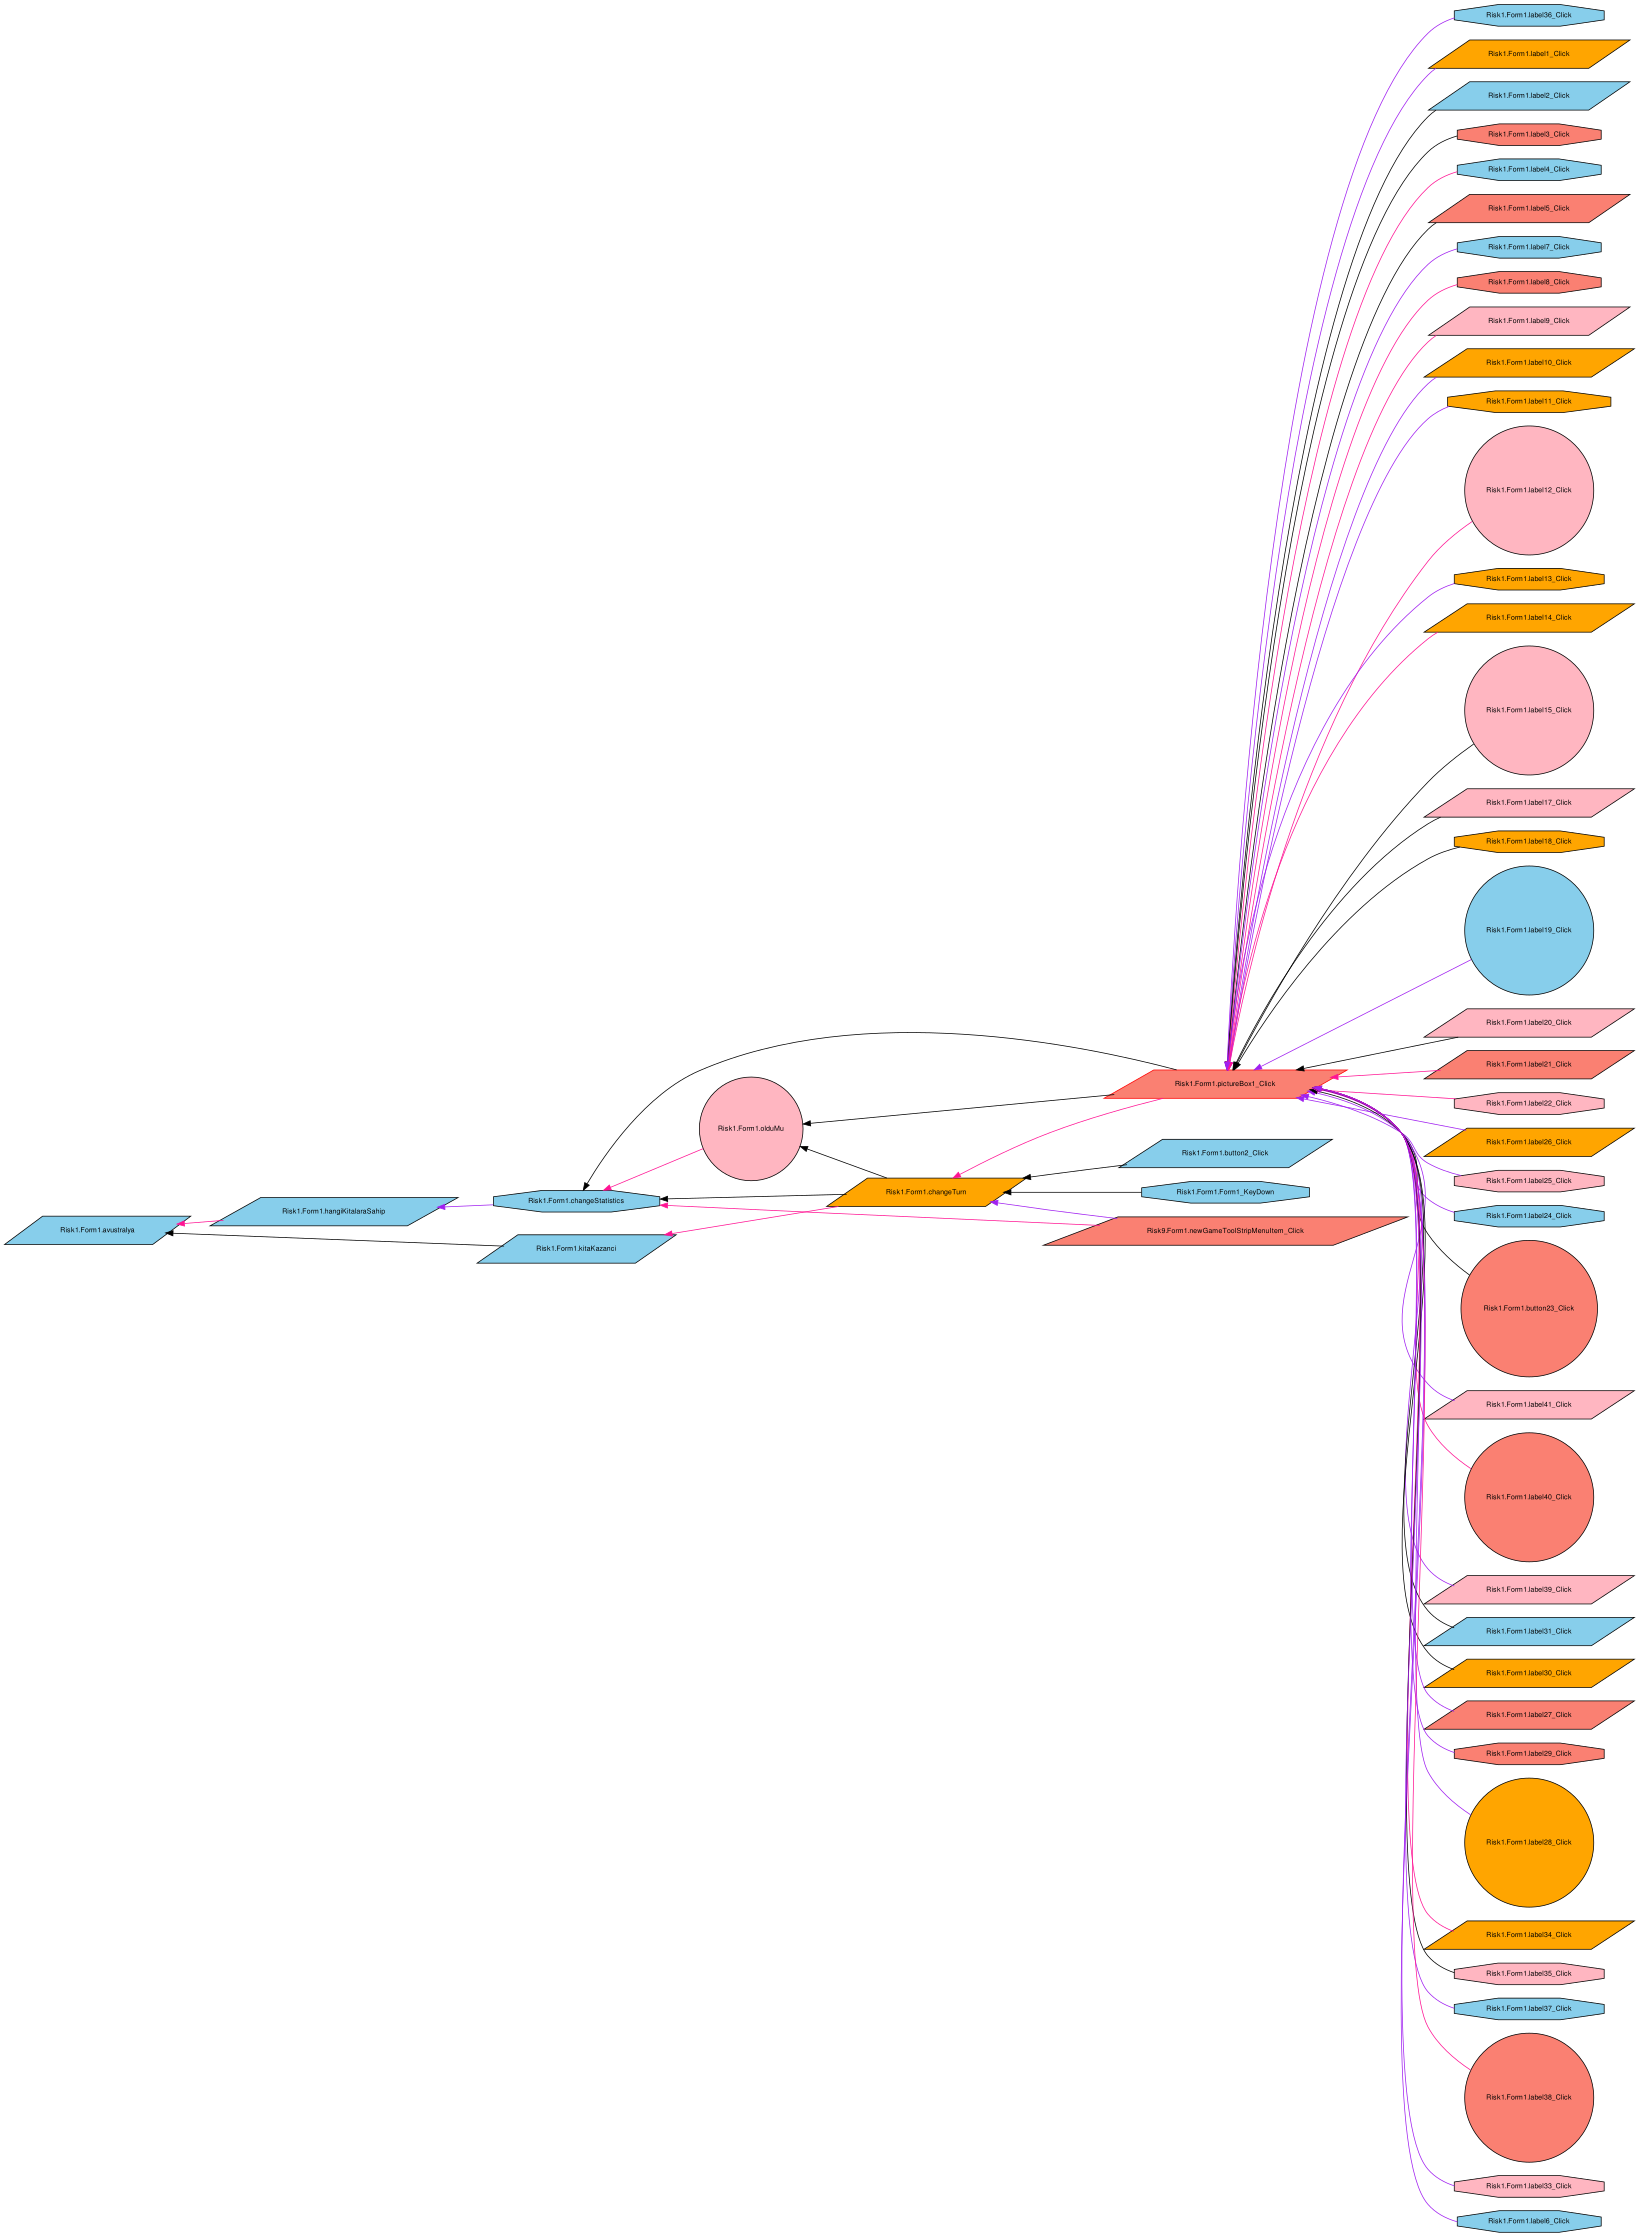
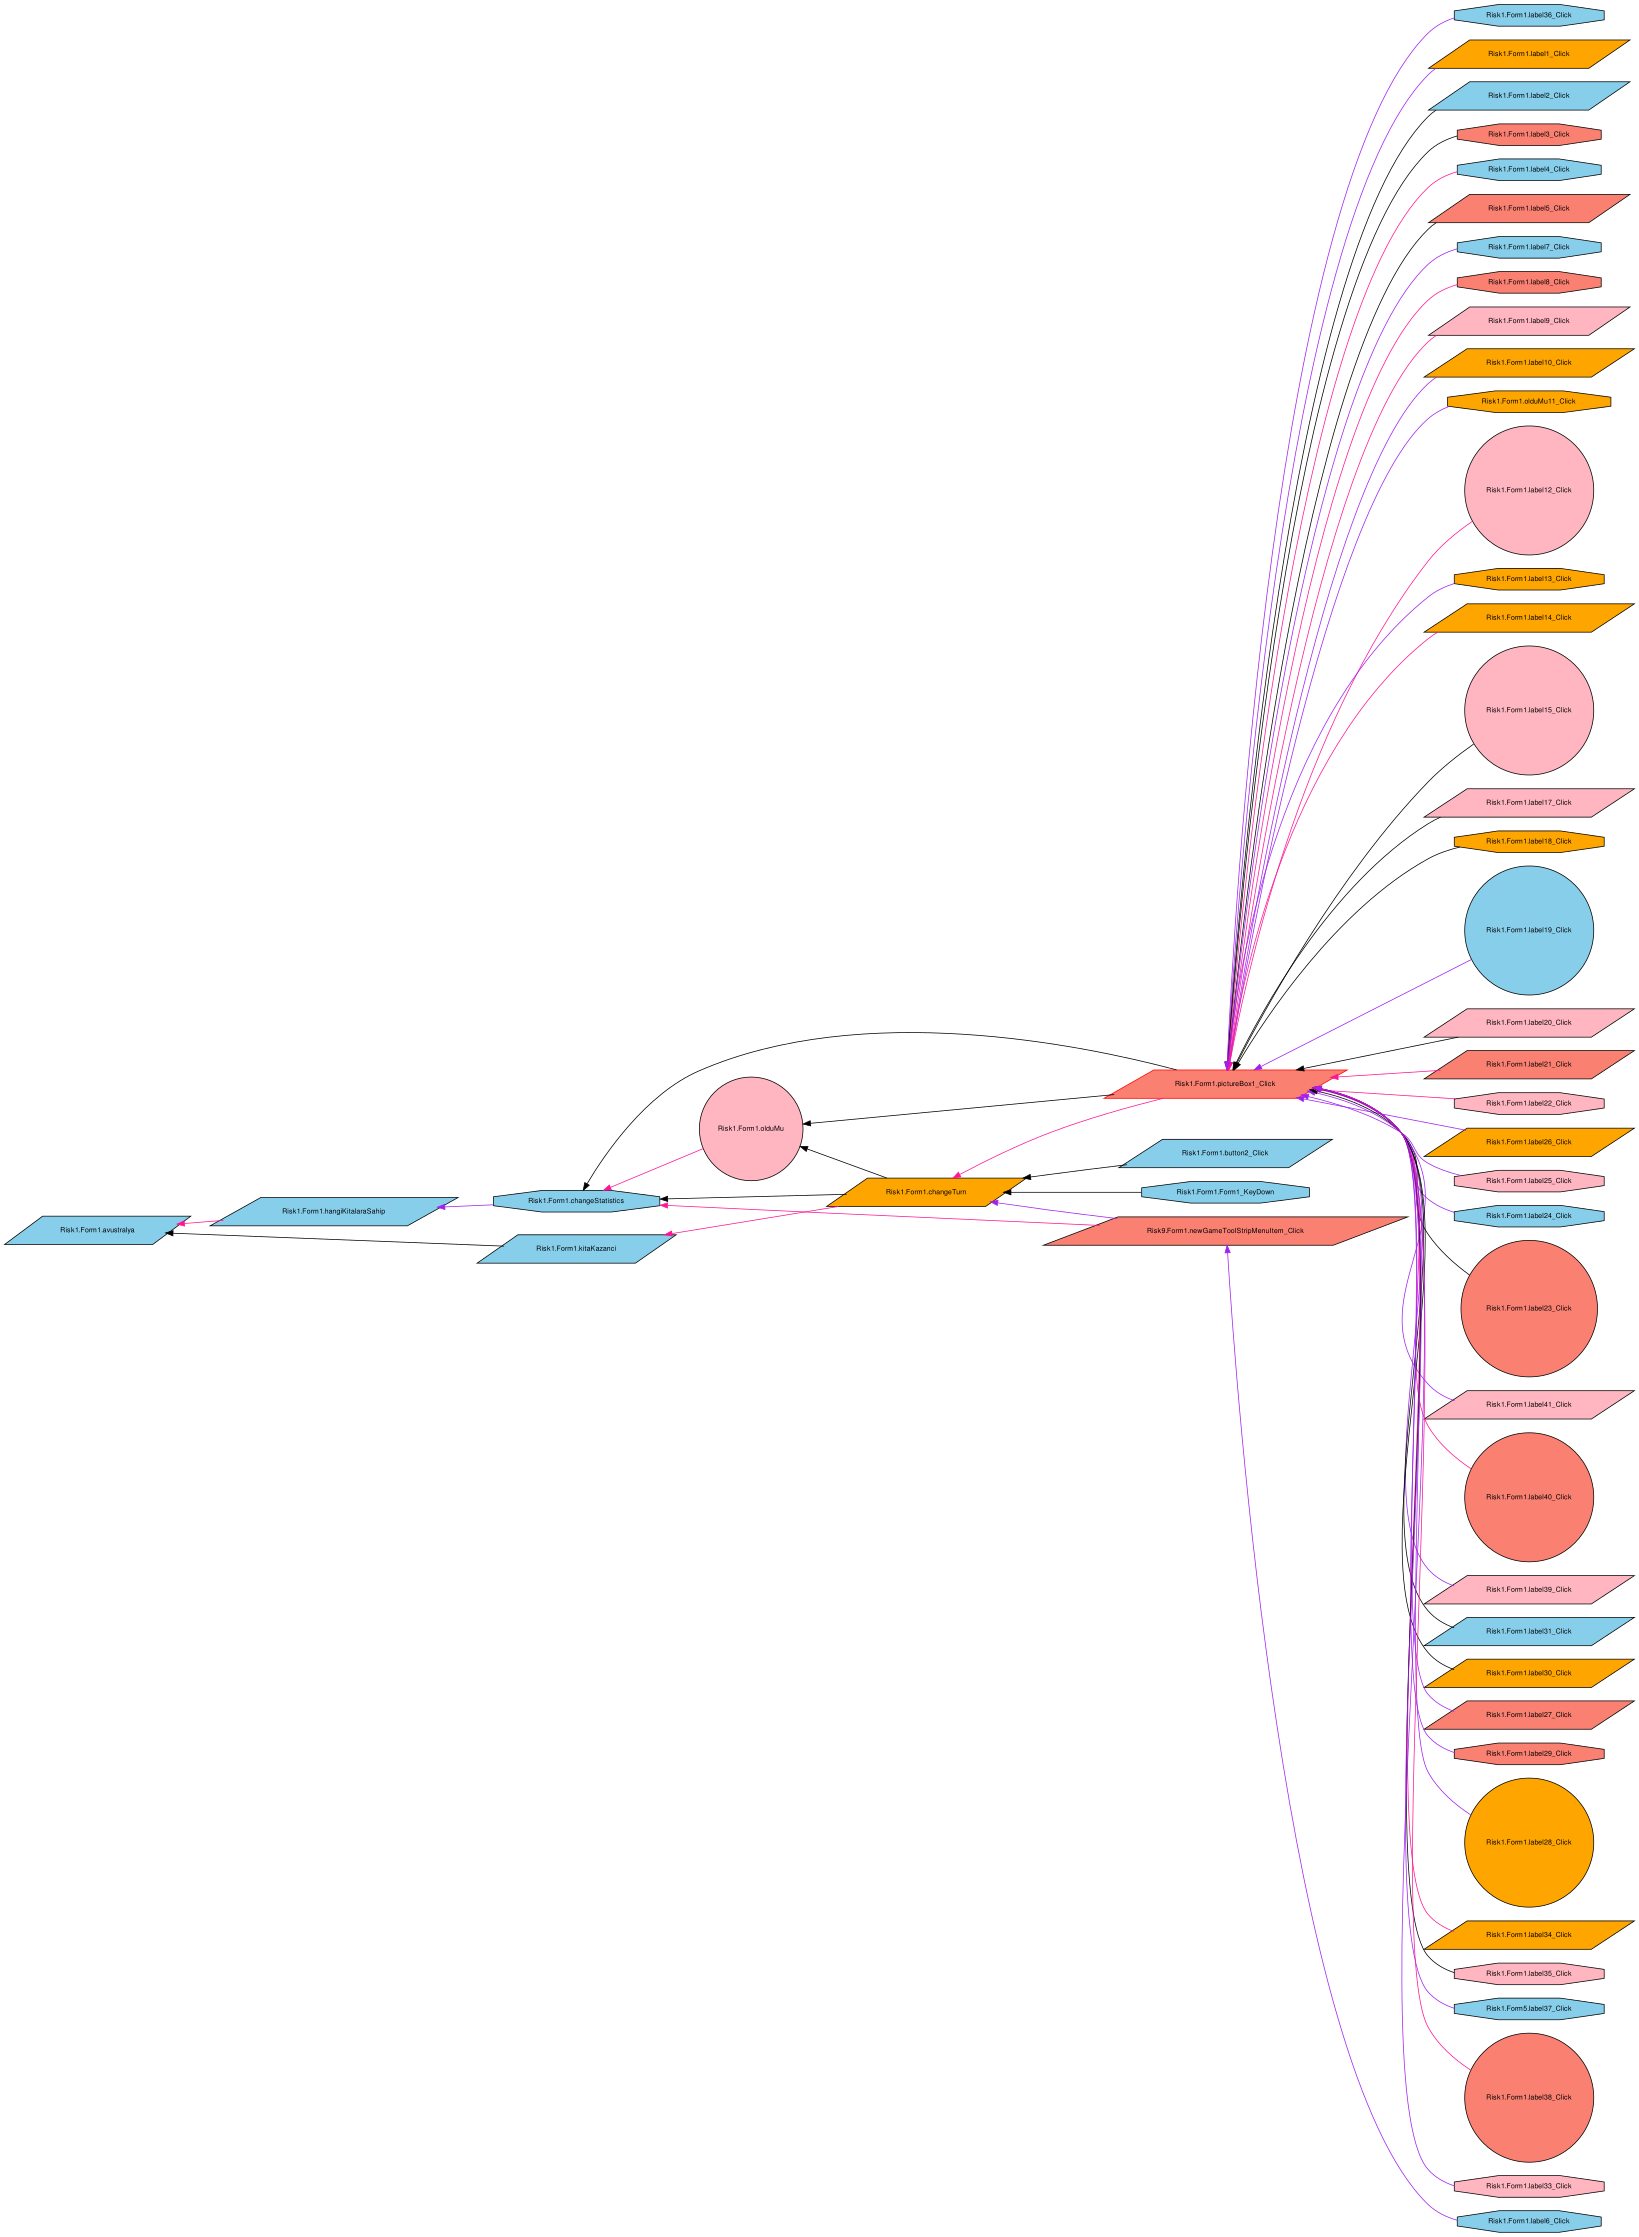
(1529, 402) -> (1529, 402)
(1529, 1309) -> (1529, 1309)
(1414, 1640) -> (1283, 1758)
(1529, 2009) -> (1529, 2009)
